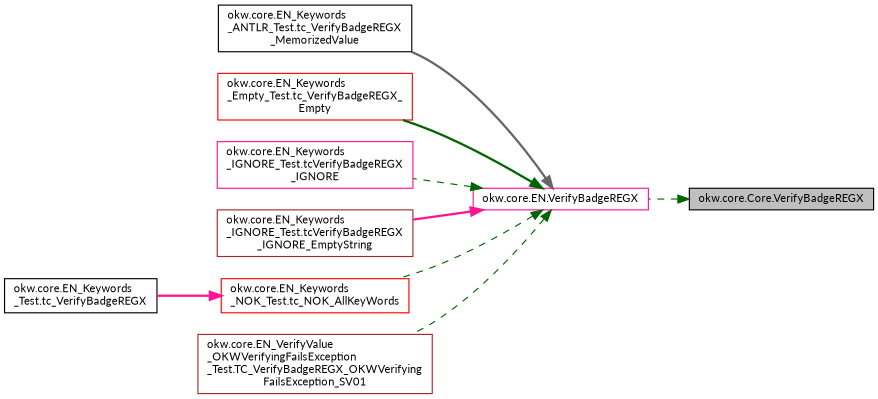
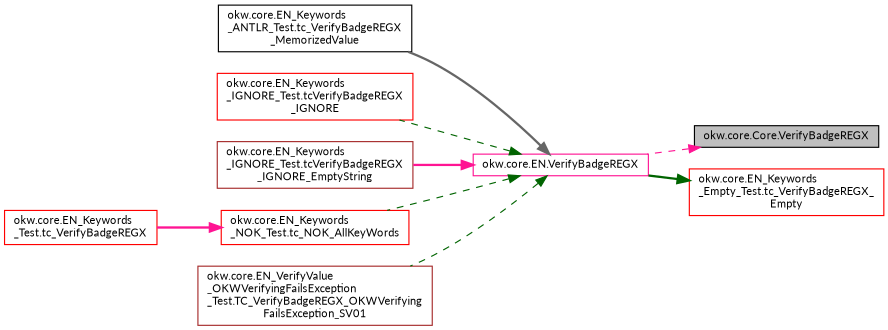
(469, 148) -> (663, 177)
(315, 165) -> (315, 97)
(663, 199) -> (668, 151)
(81, 296) -> (81, 228)
